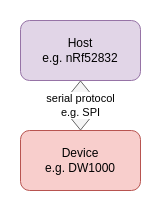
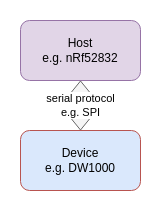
(81, 161) -> (81, 161)
